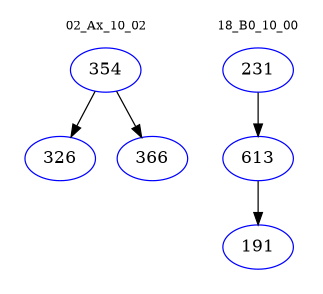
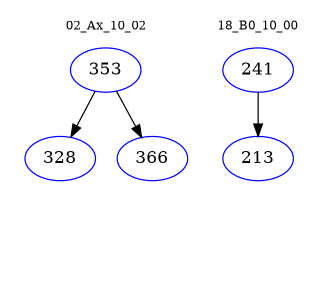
(106, 70) -> (106, 70)
(258, 70) -> (258, 70)
(60, 159) -> (60, 159)
(258, 159) -> (258, 159)
(258, 247) -> none
